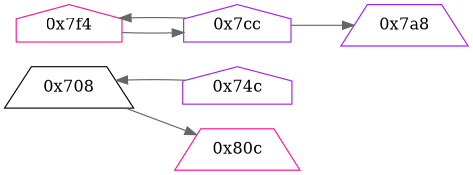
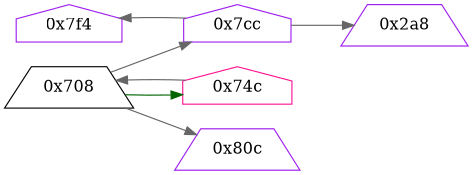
(69, 25) -> (69, 25)
(405, 25) -> (405, 25)
(147, 33) -> (146, 59)
(237, 87) -> (237, 87)
none -> (148, 95)
(237, 150) -> (237, 150)
